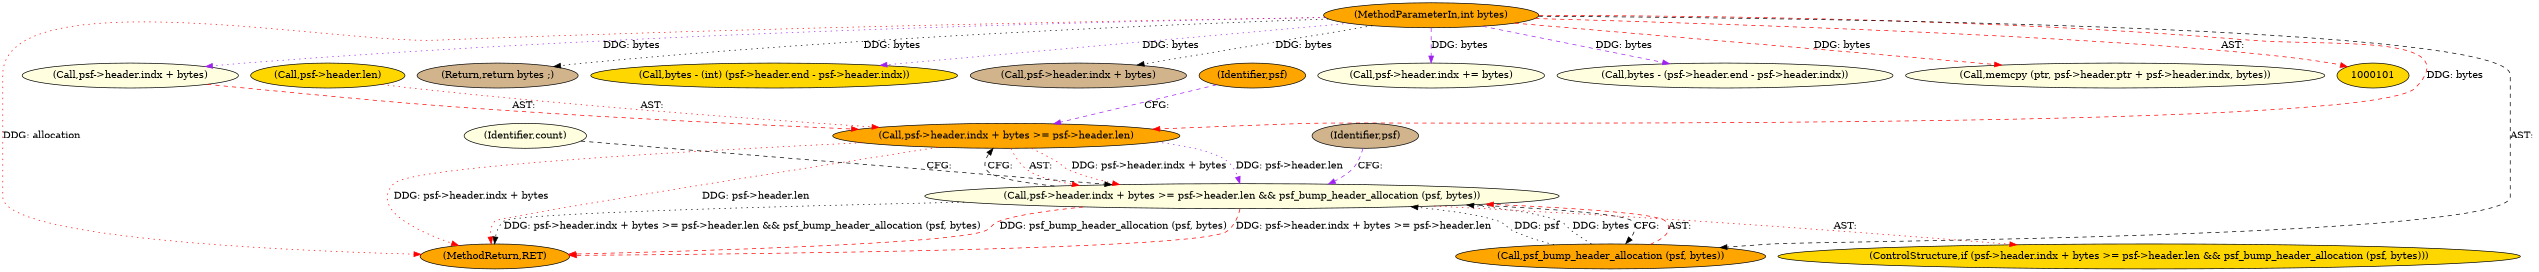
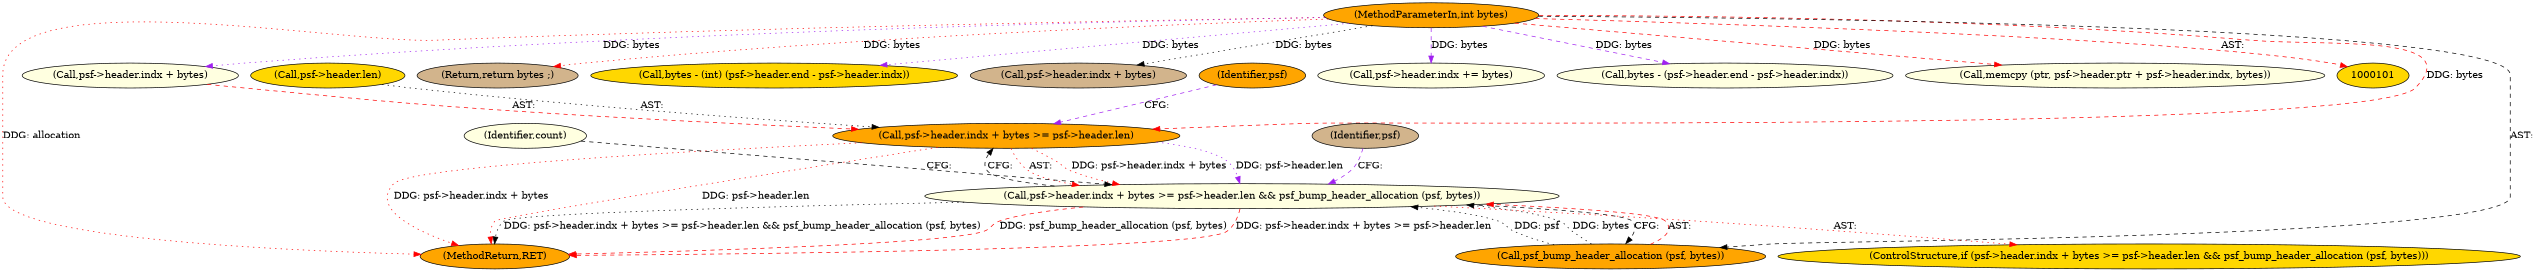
(944, 36) -> (944, 36)
(627, 109) -> (627, 109)
